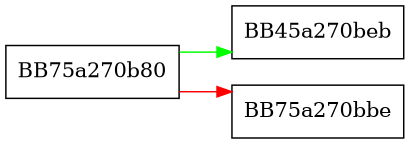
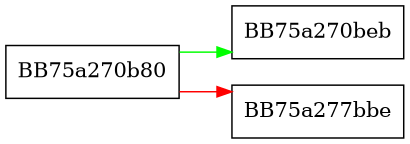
(318, 32) -> (318, 32)
(318, 112) -> (318, 112)
